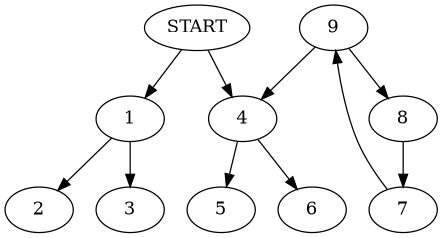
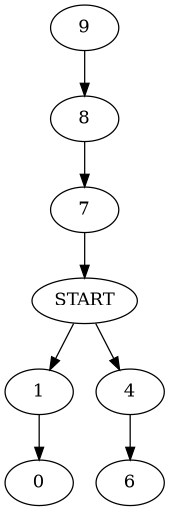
(293, 69) -> none
(353, 130) -> (85, 249)
(39, 210) -> (39, 483)
(130, 210) -> none
(221, 210) -> none
